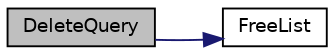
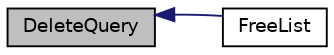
(179, 40) -> (199, 15)
